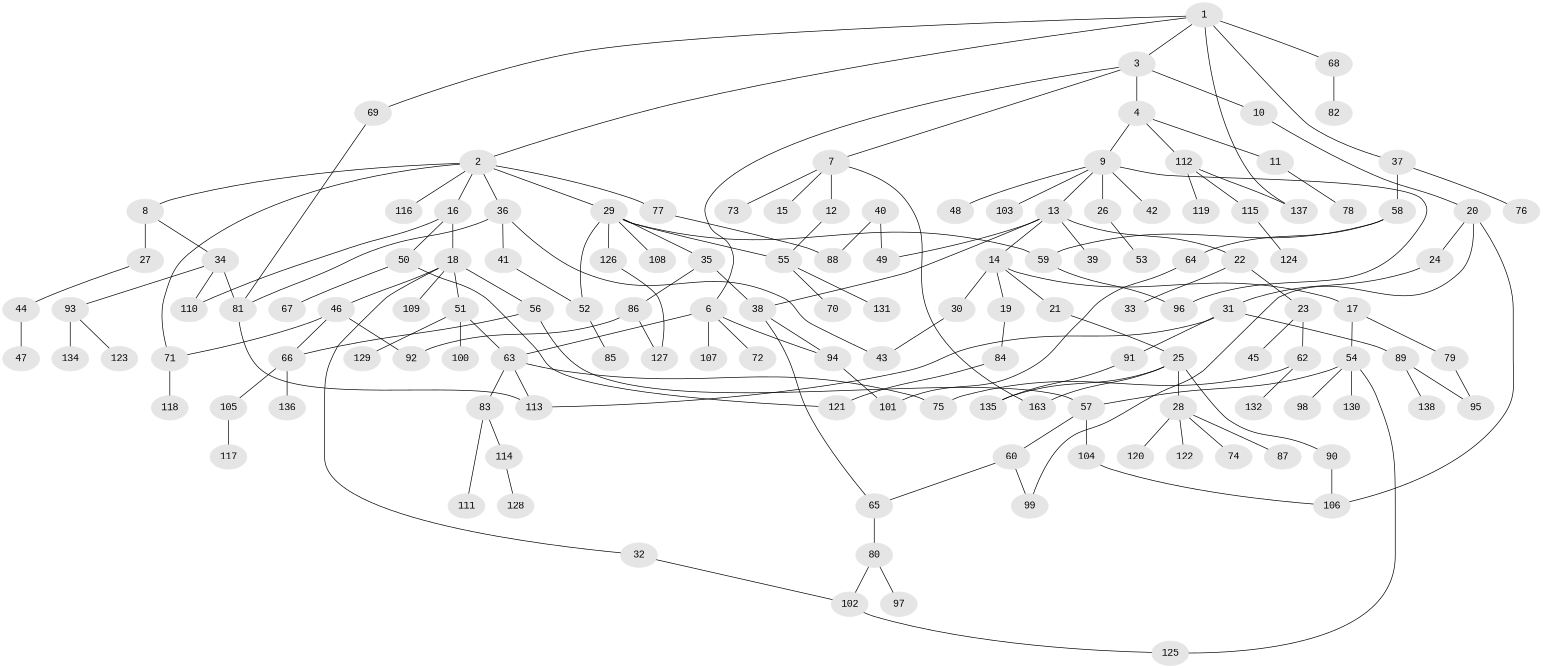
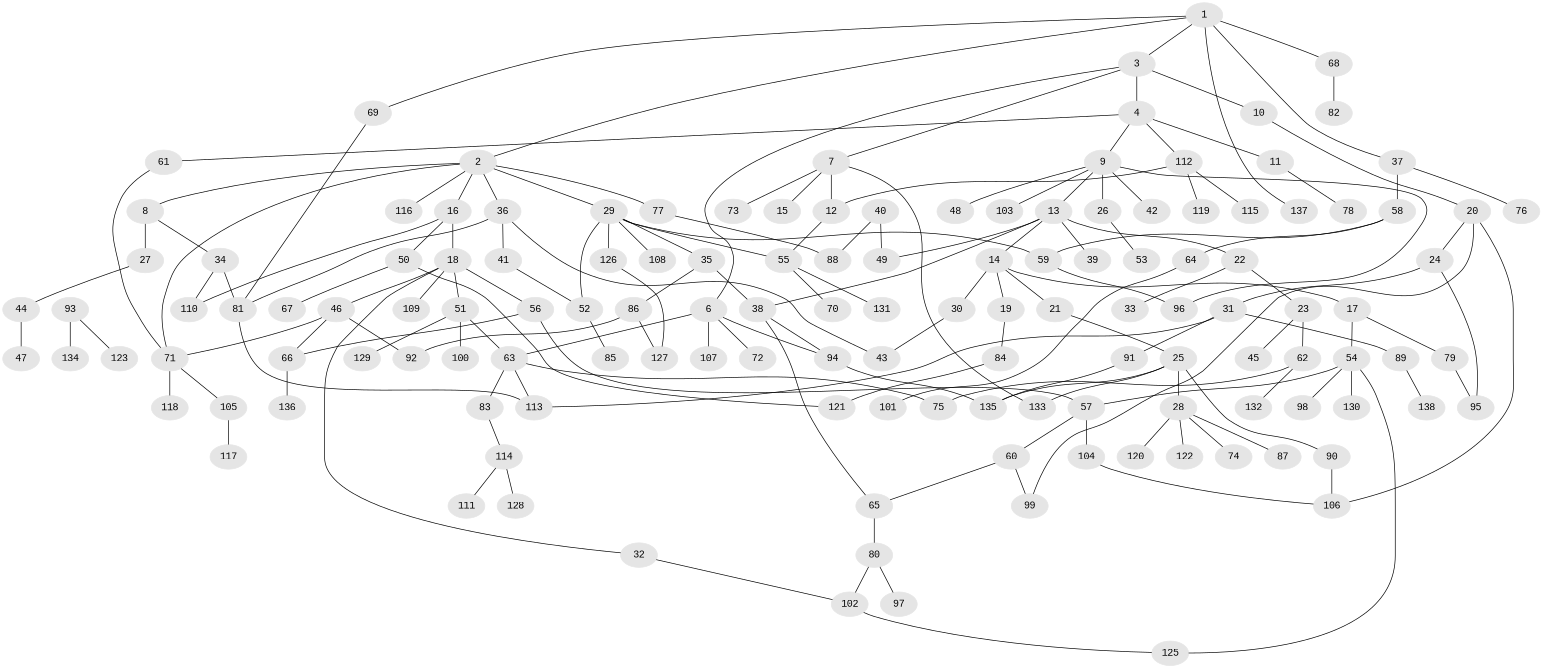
none -> (164, 162)
(1242, 186) -> (1005, 182)
(1289, 261) -> none
(145, 285) -> none
(853, 377) -> (894, 381)
(258, 383) -> (199, 383)
(1438, 383) -> (1470, 331)
(1037, 408) -> (1037, 408)
(476, 457) -> (485, 481)
